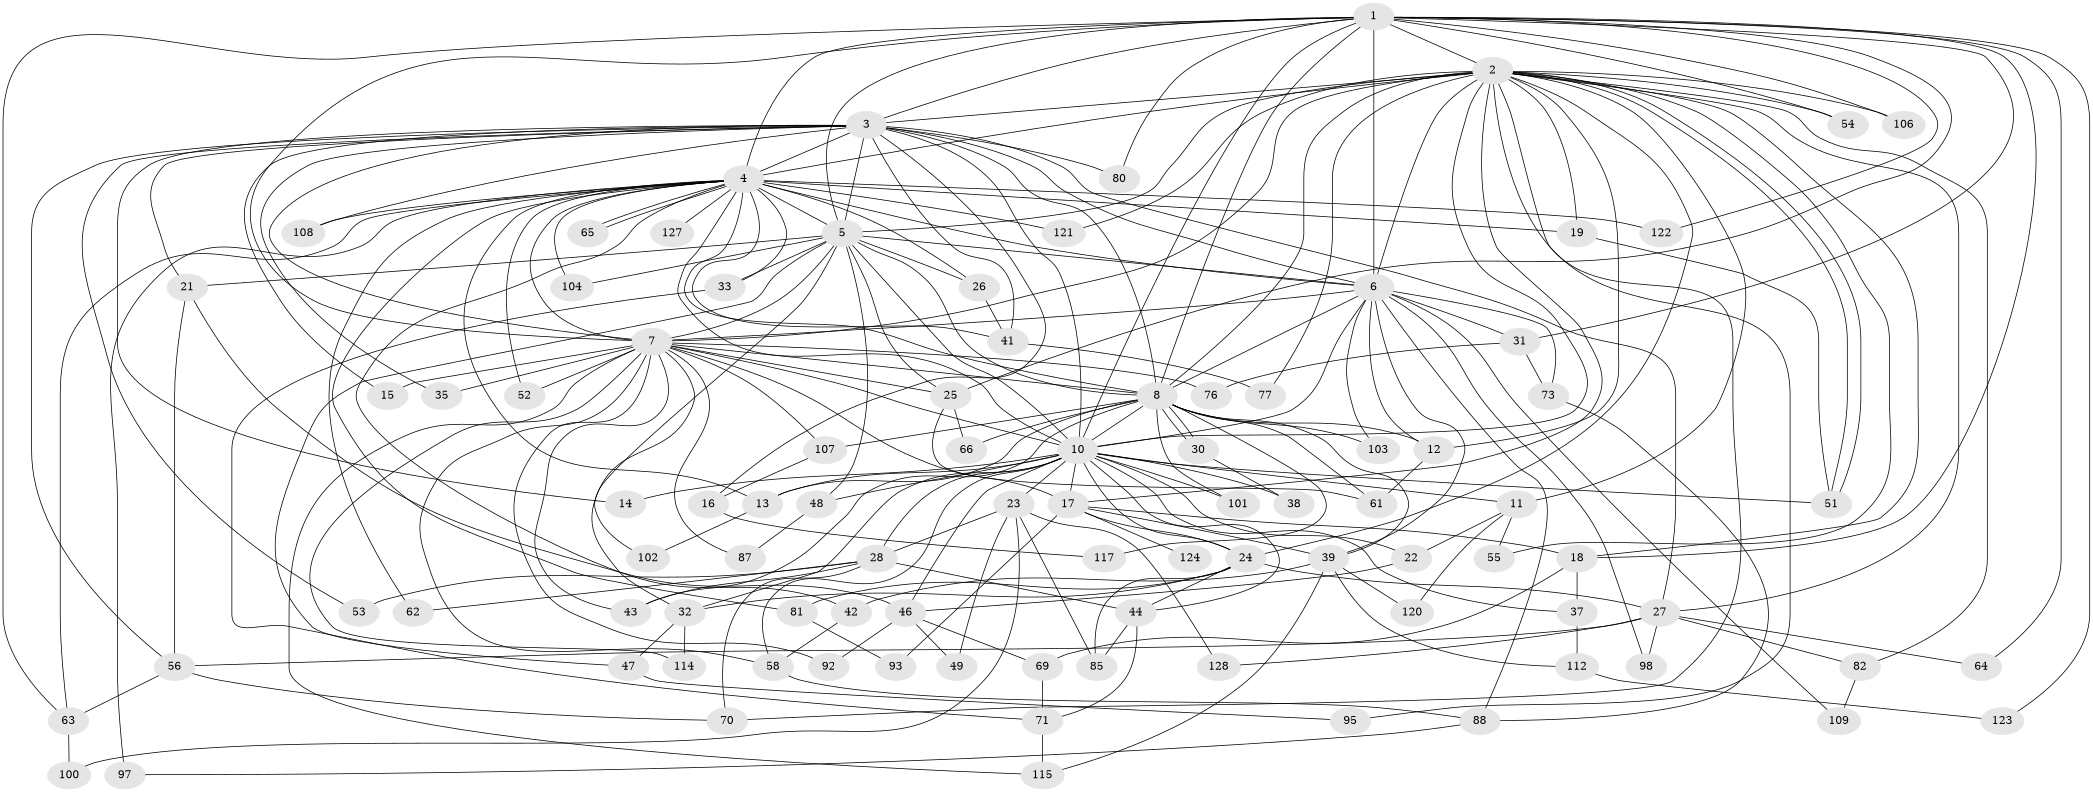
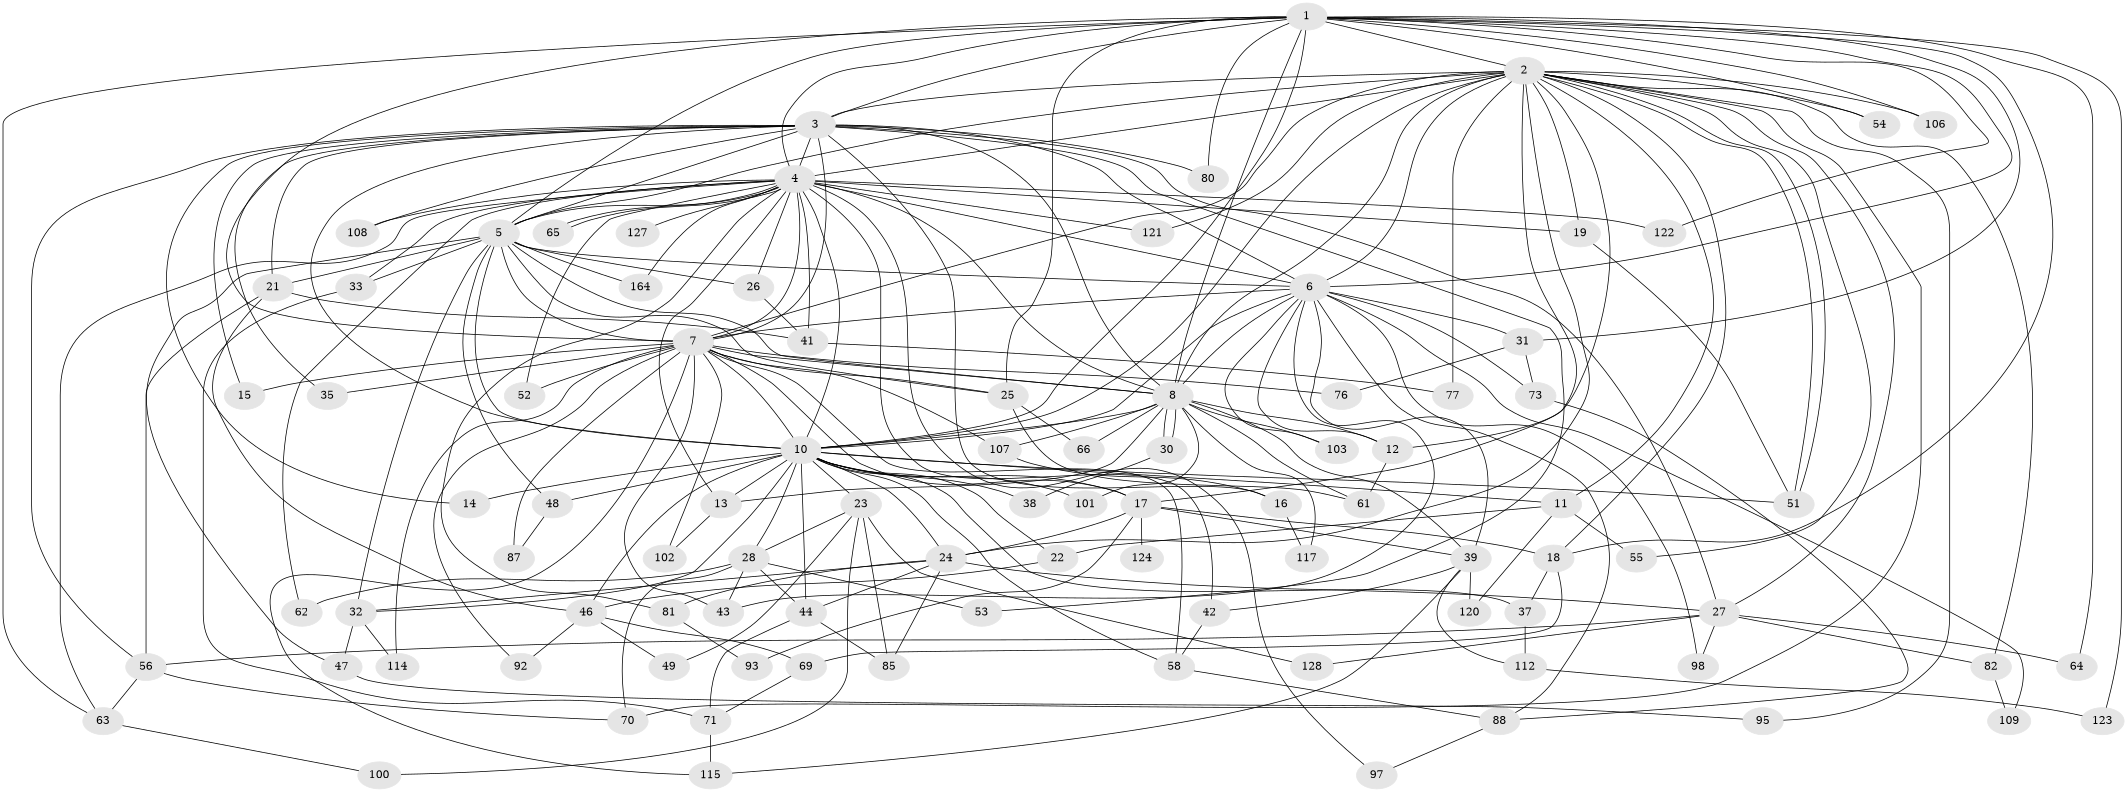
(942, 236) -> (540, 318)
(572, 288) -> (641, 288)
(852, 508) -> (1324, 575)
